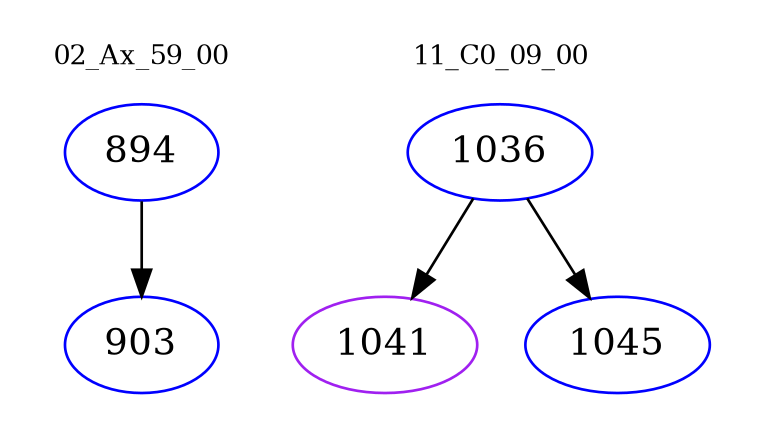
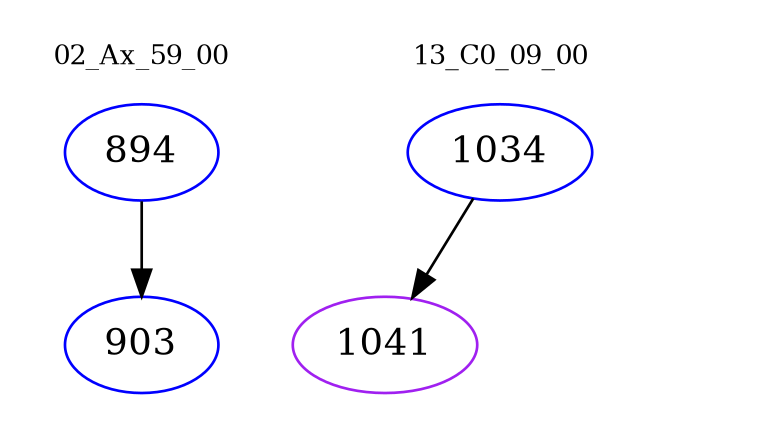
(501, 57) -> (501, 57)
(500, 152) -> (500, 152)
(618, 345) -> none
